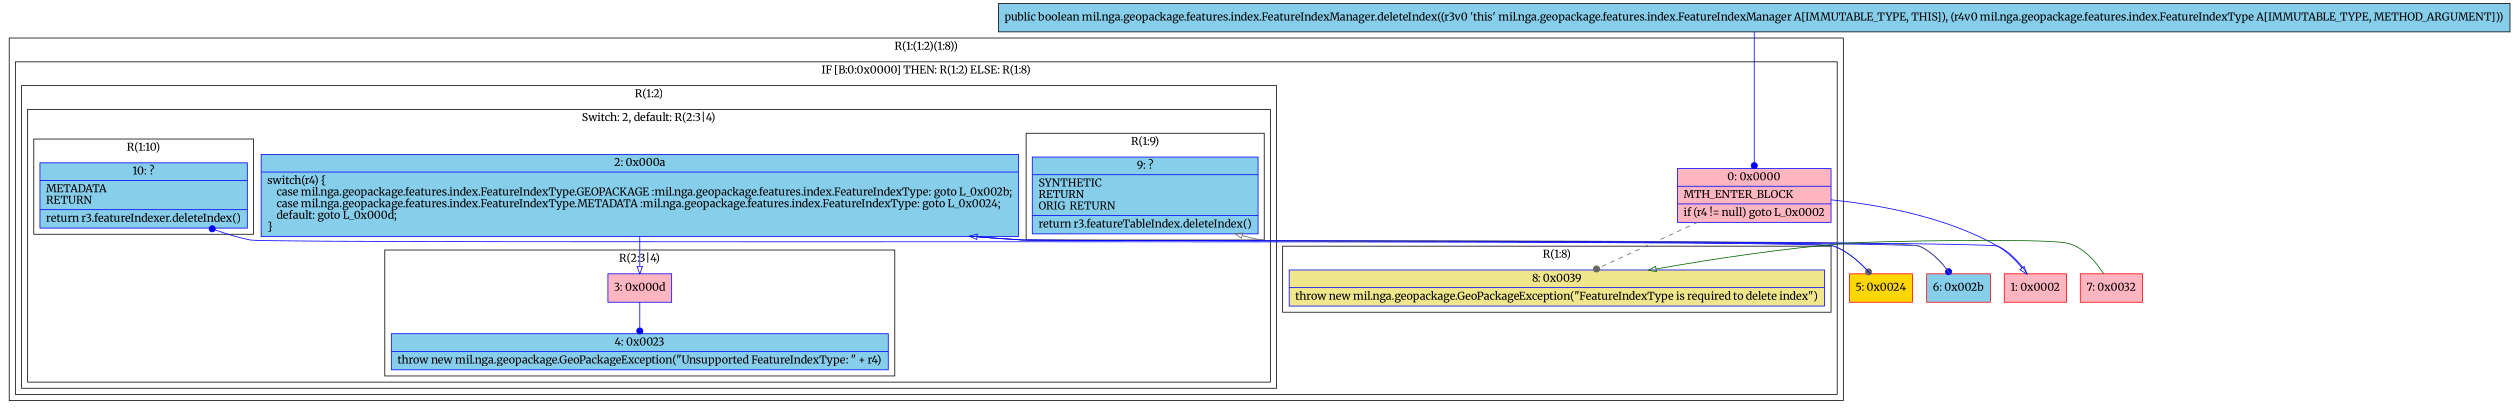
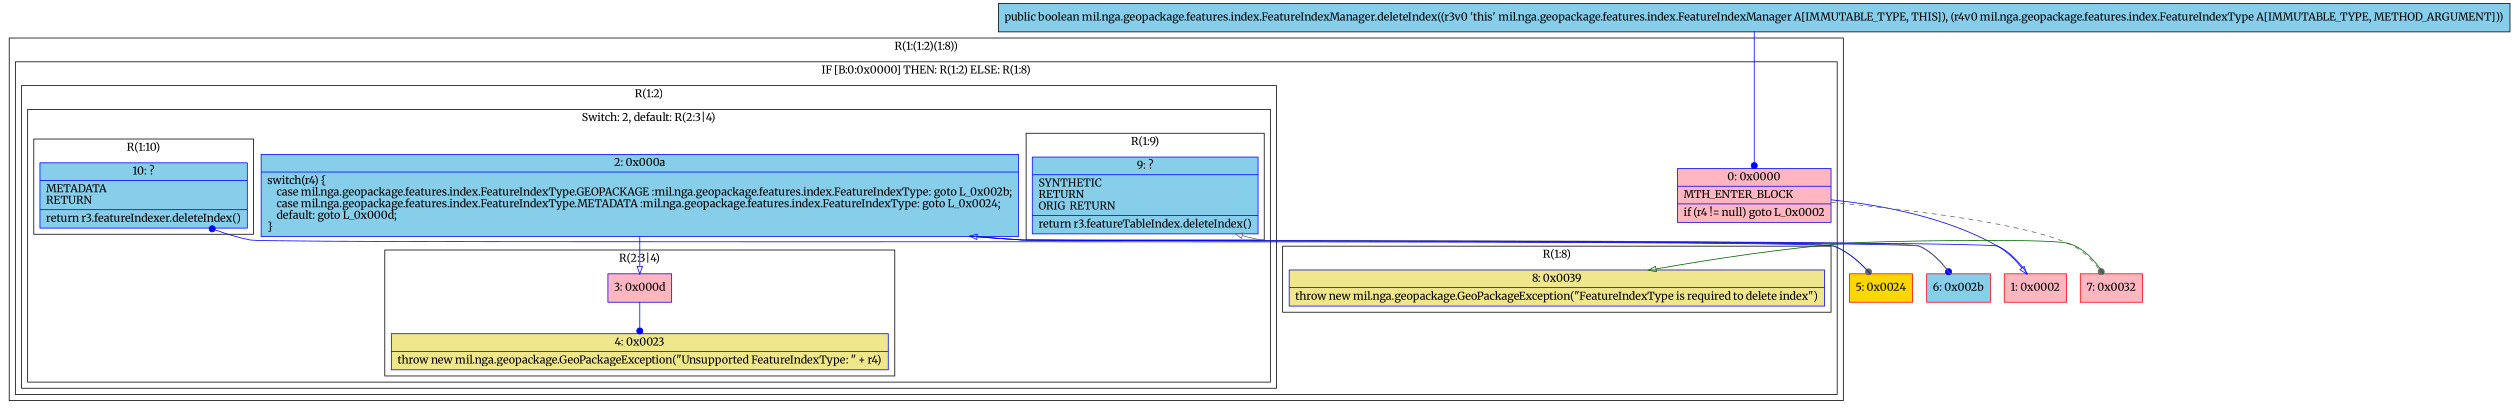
(1634, 252) -> (1971, 219)
(640, 352) -> (640, 352)
